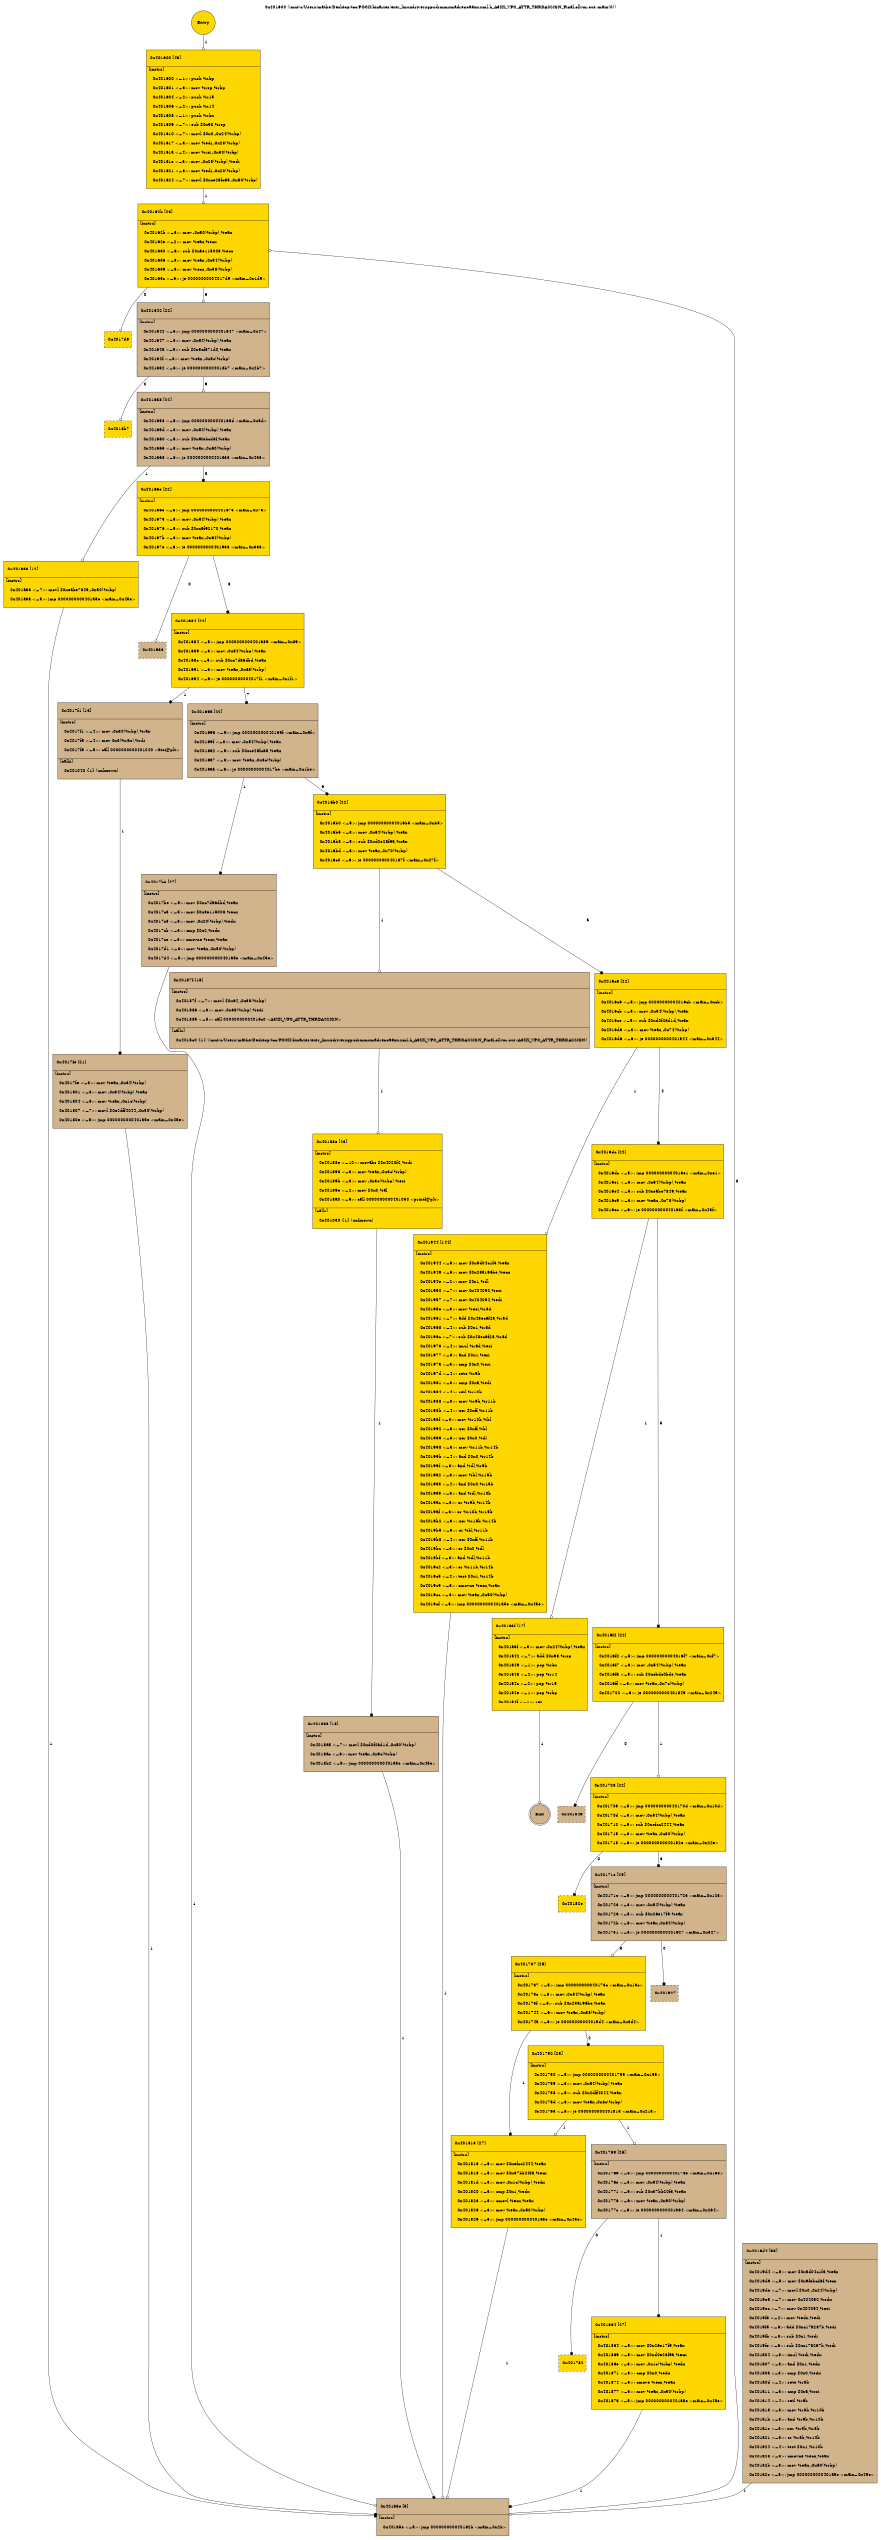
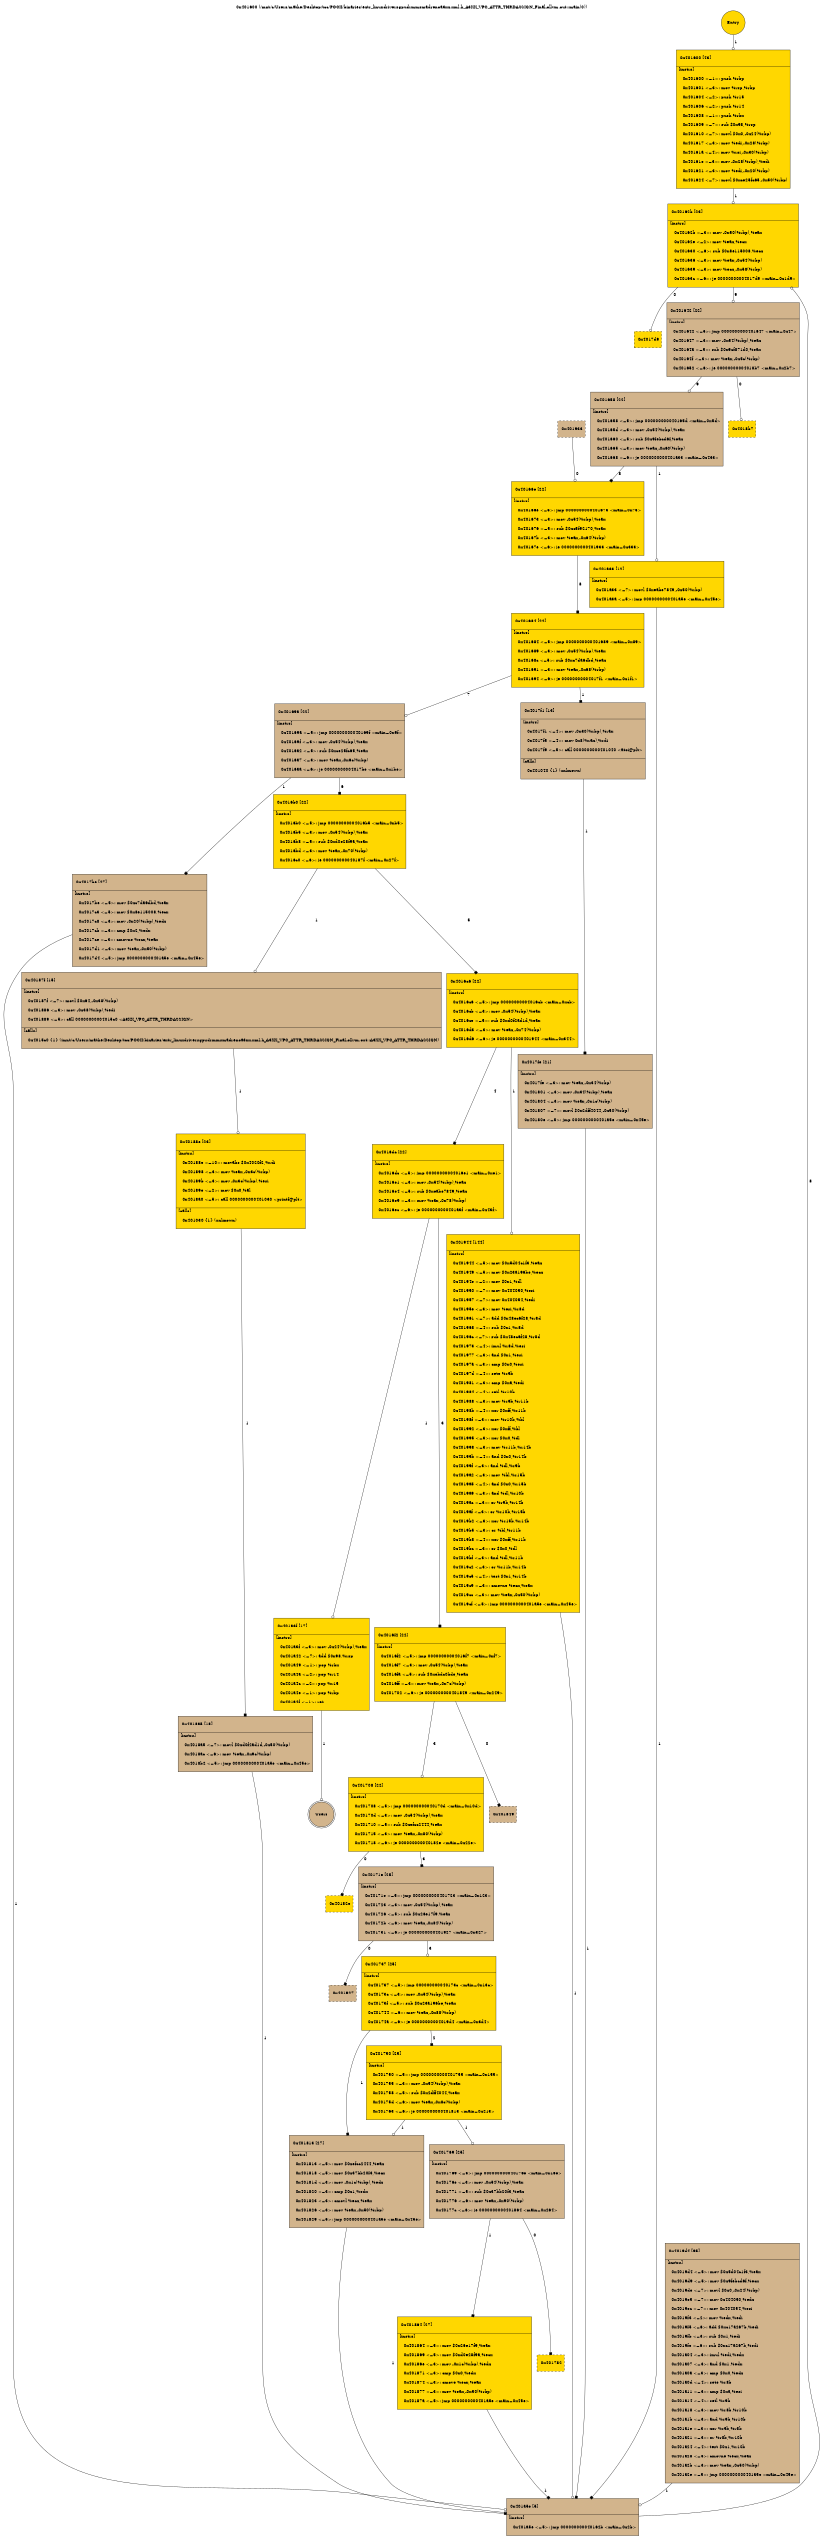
(173, 598) -> (574, 458)
(245, 694) -> (459, 695)
(660, 1744) -> (434, 1744)
(540, 1814) -> (322, 1814)
(518, 2181) -> (357, 2181)
